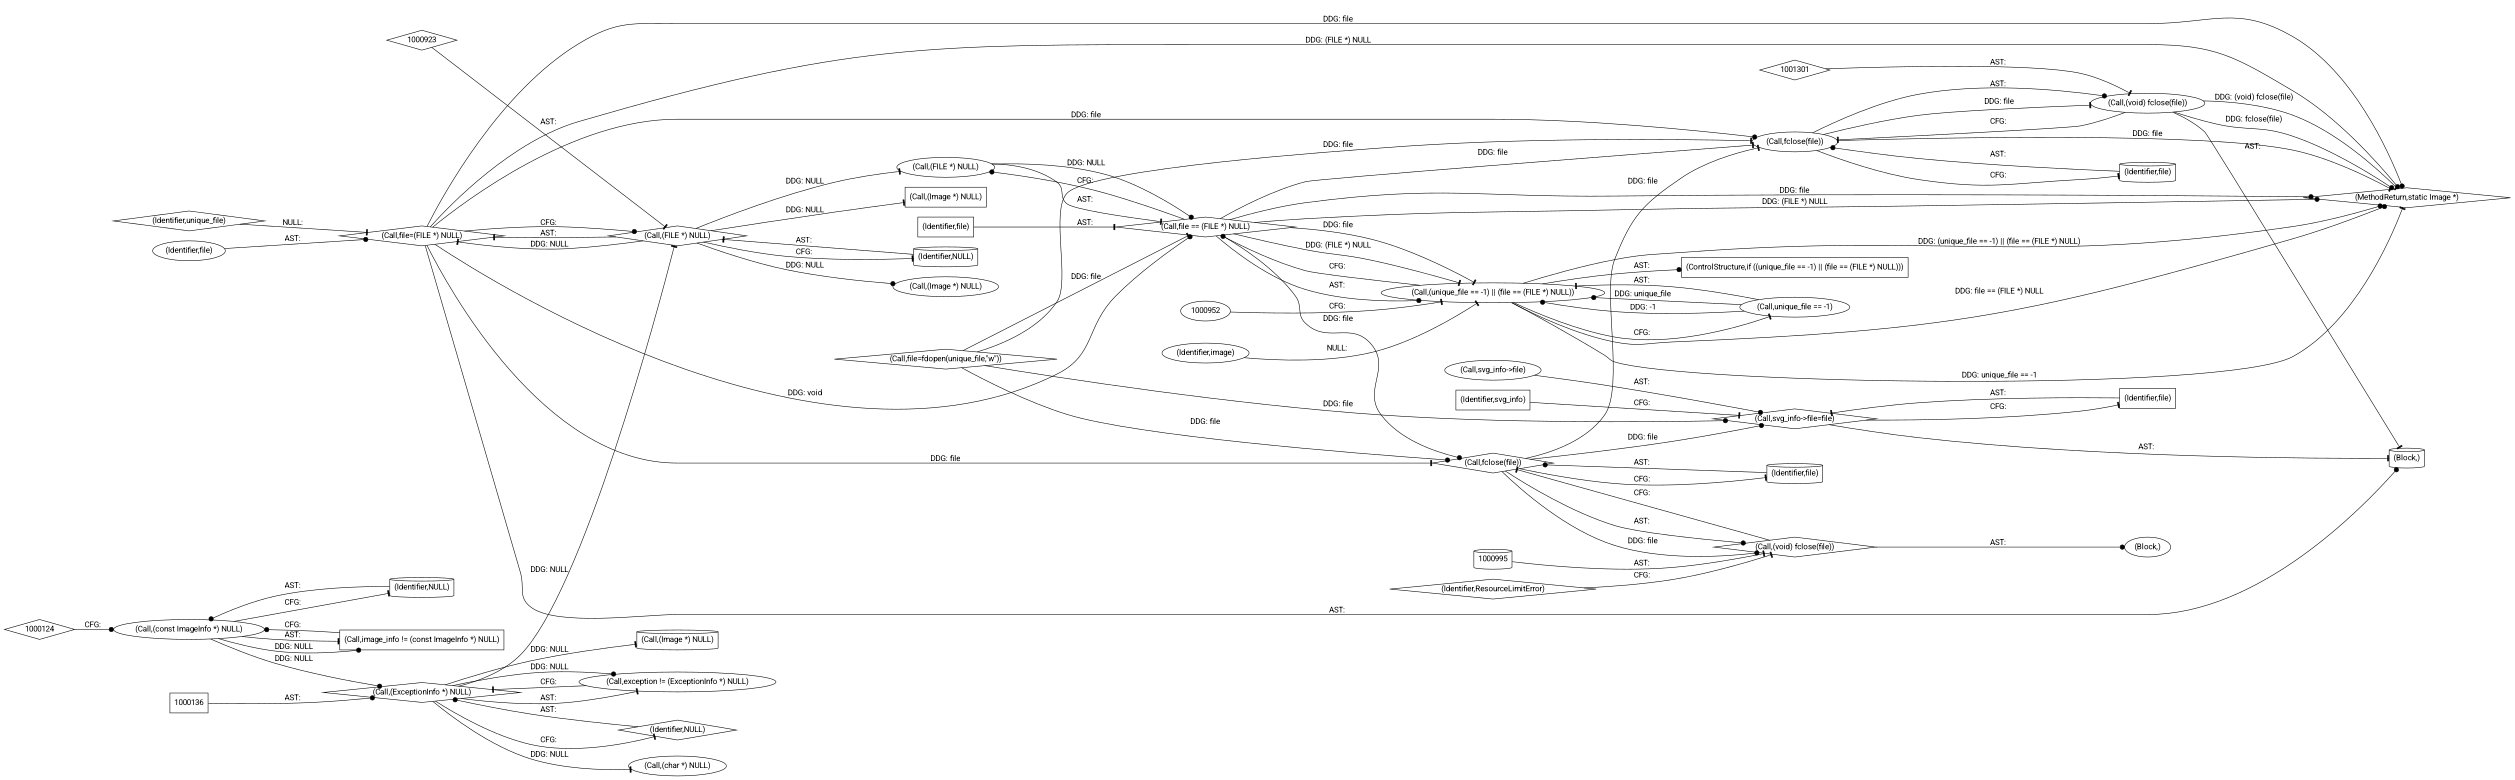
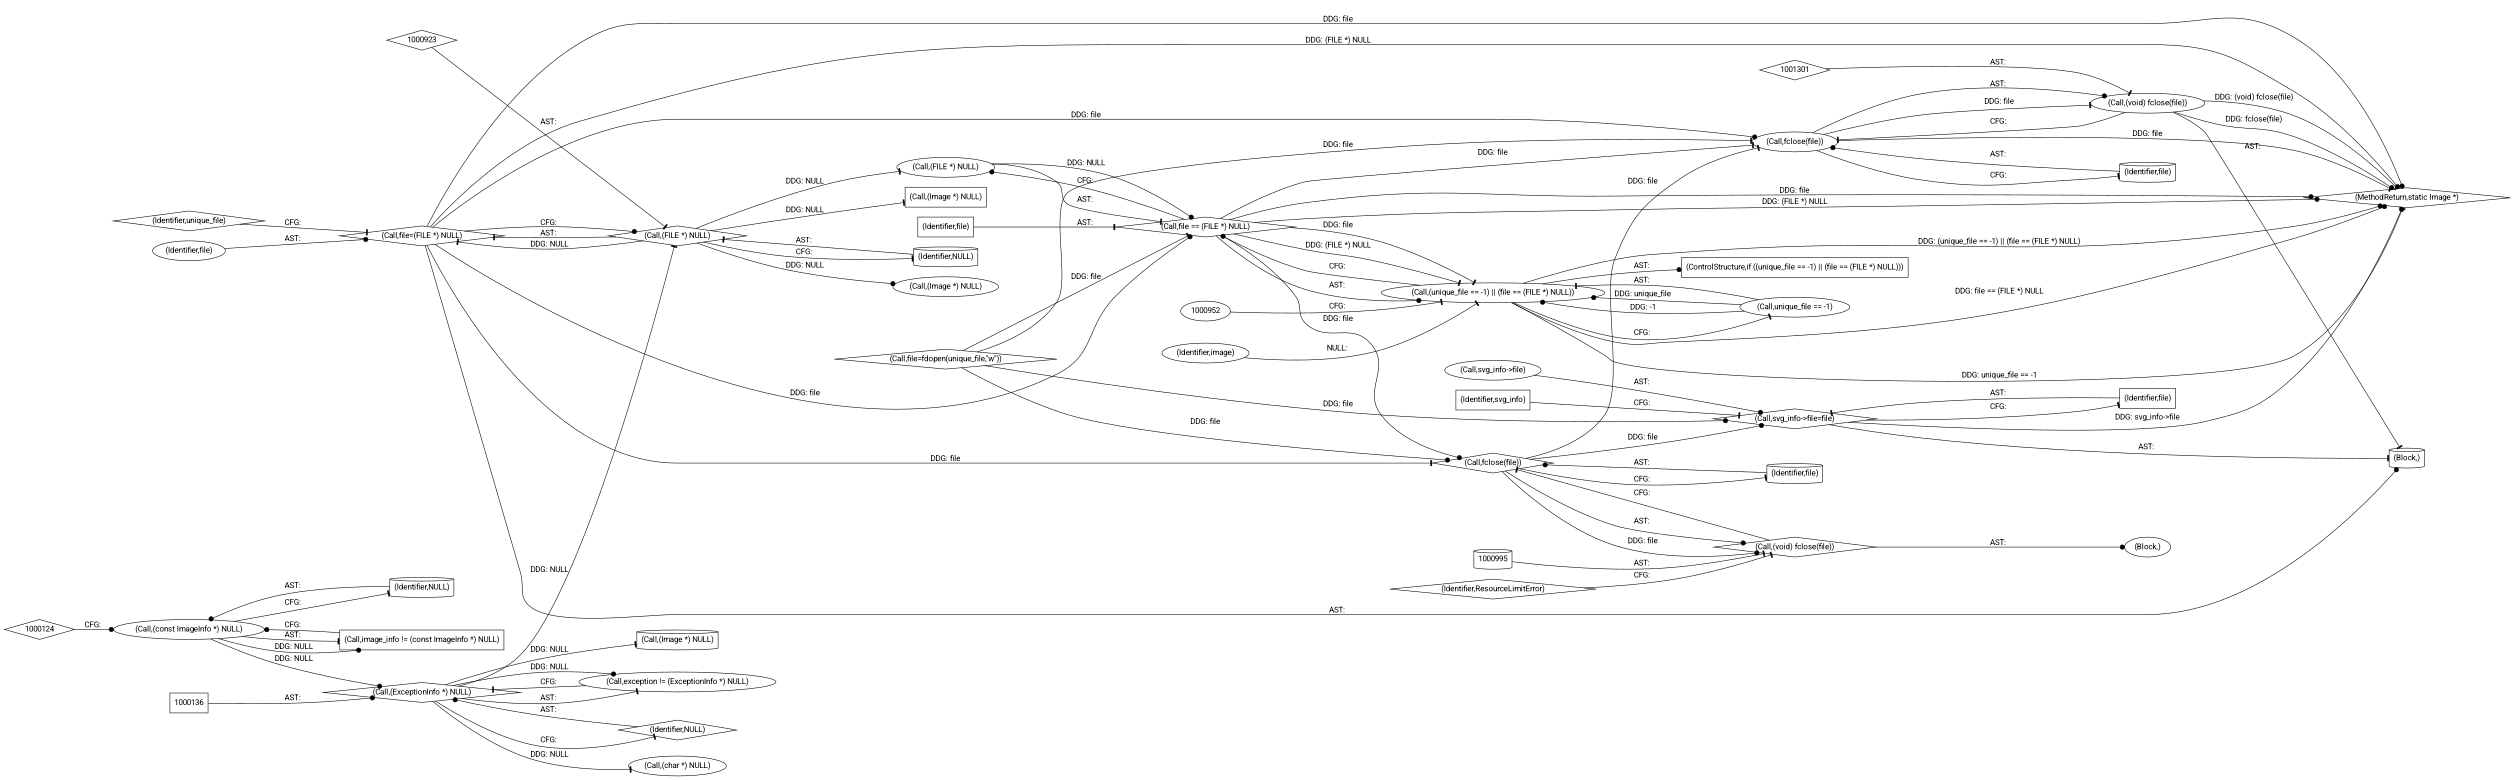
(294, 223) -> (294, 223)
(805, 393) -> (805, 393)
none -> (2176, 426)
